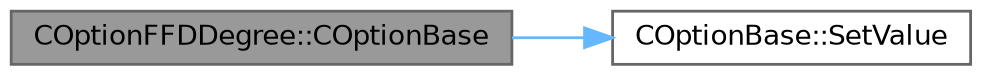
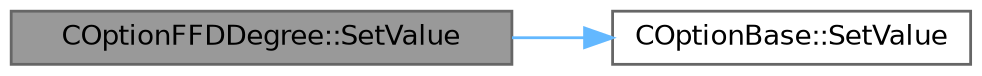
(262, 38) -> (262, 38)
